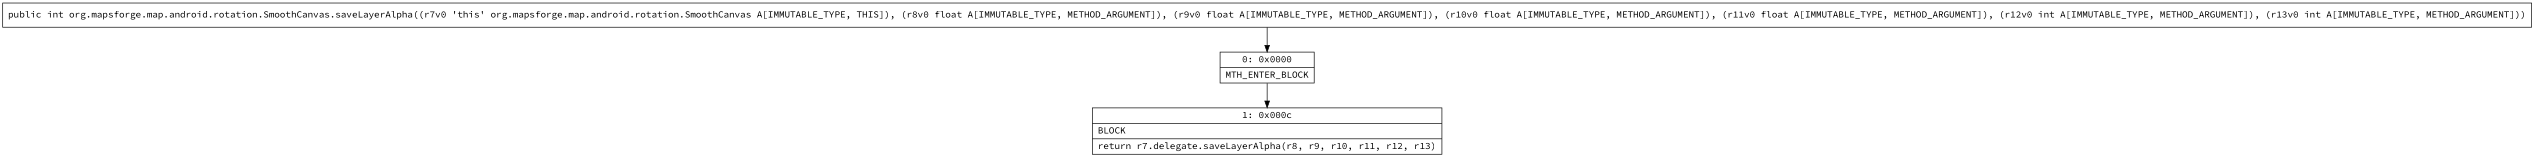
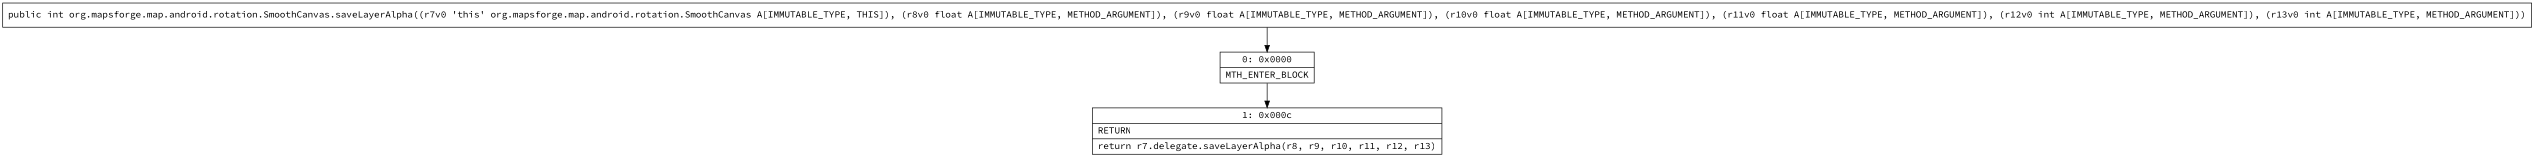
(1112, 131) -> (1115, 131)
